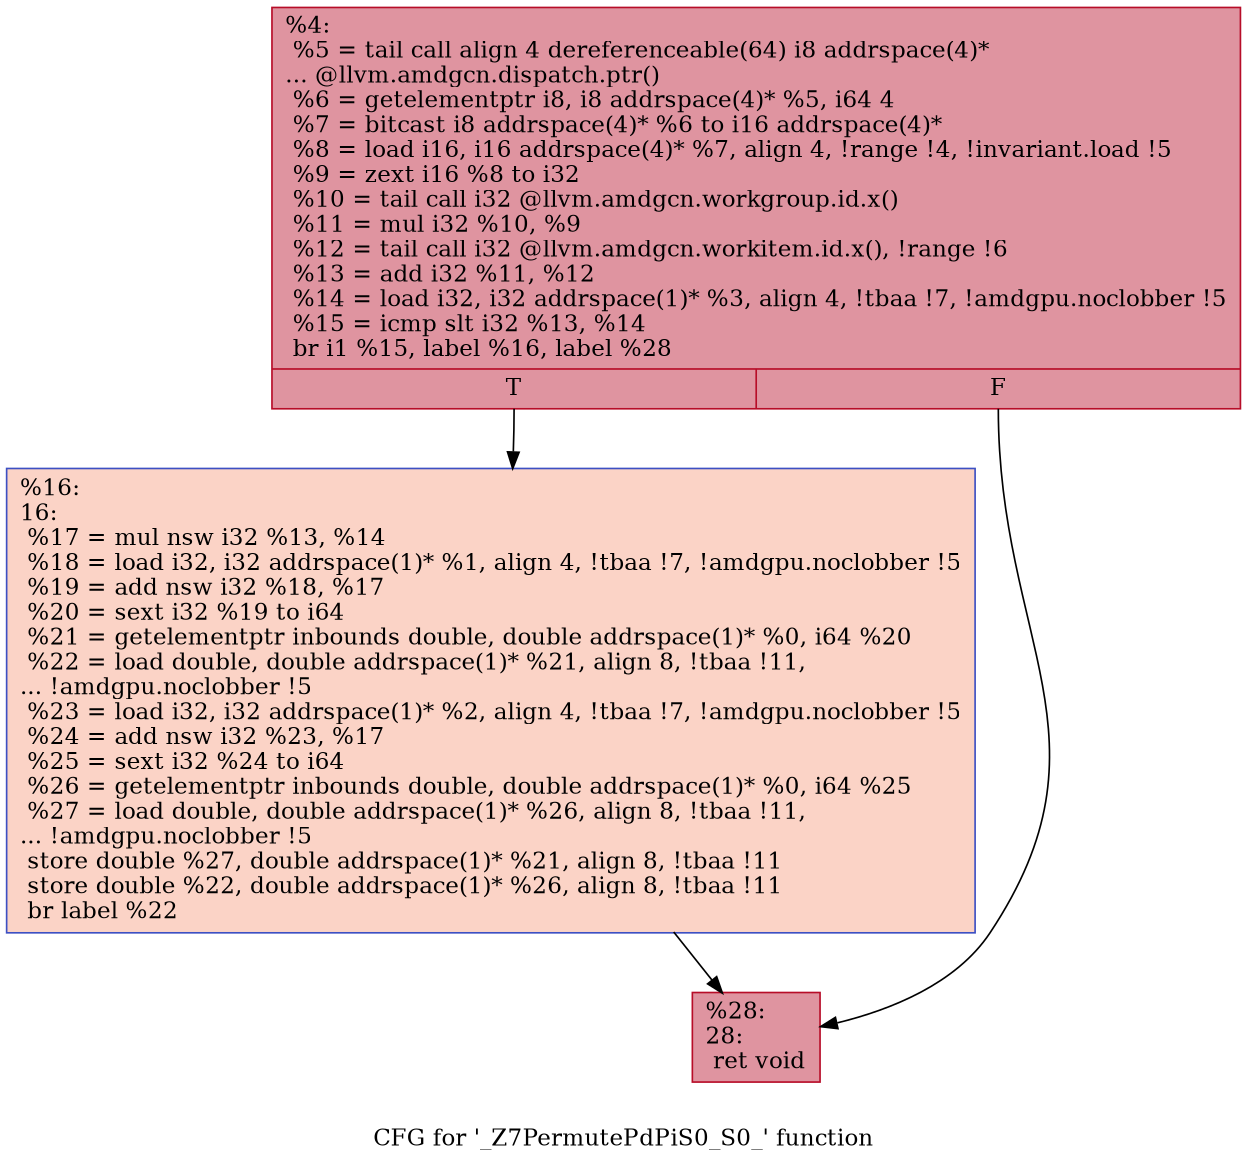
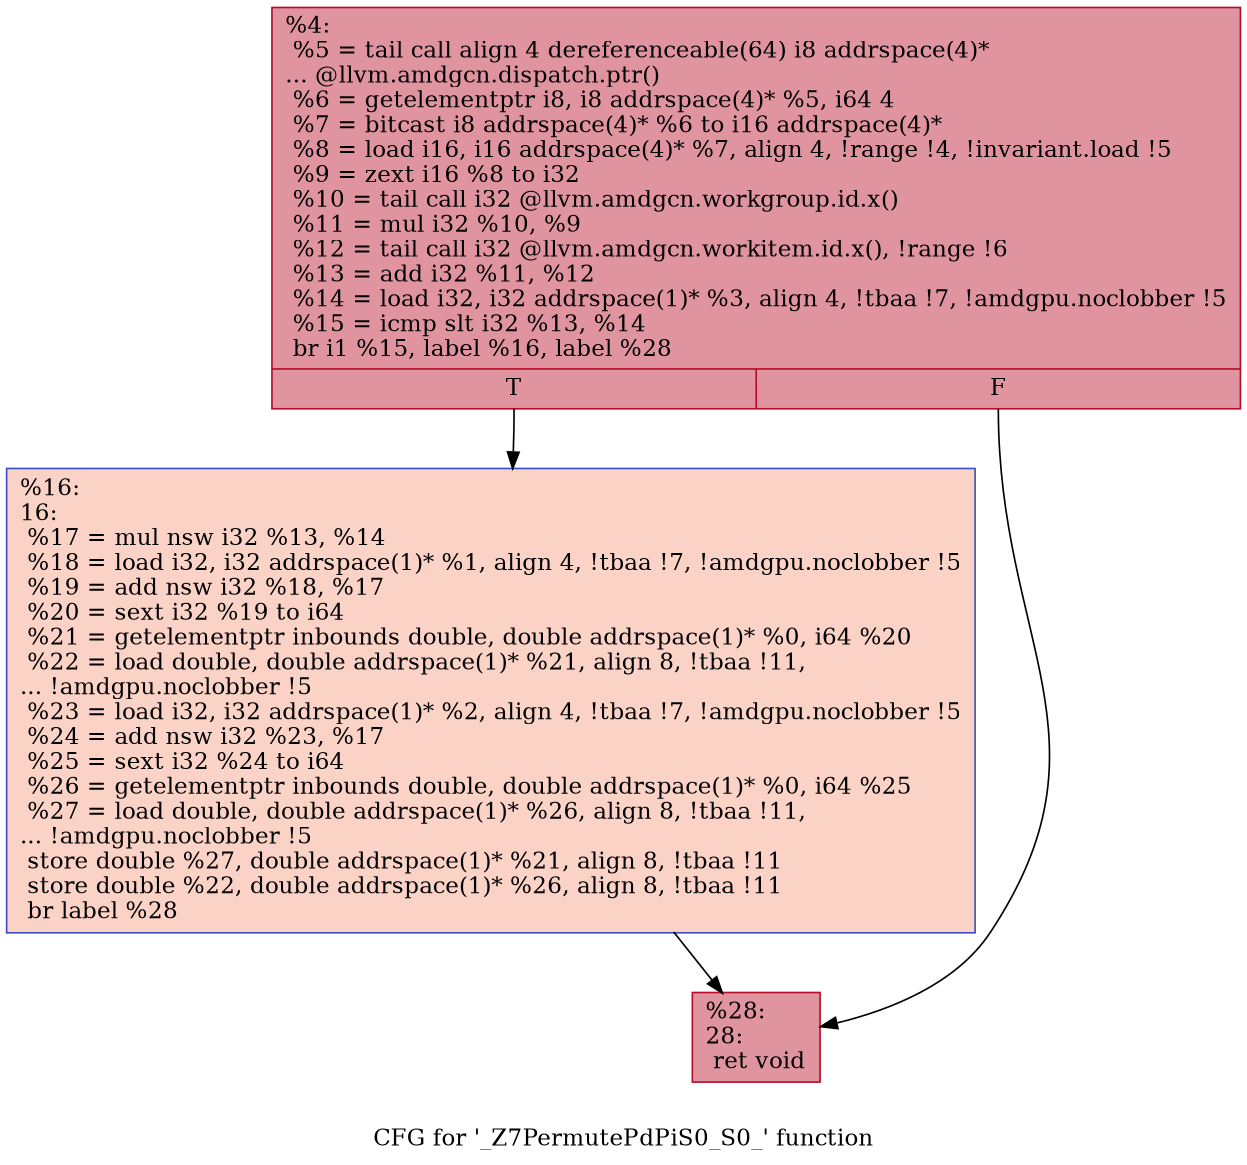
(100, 911) -> (100, 911)
